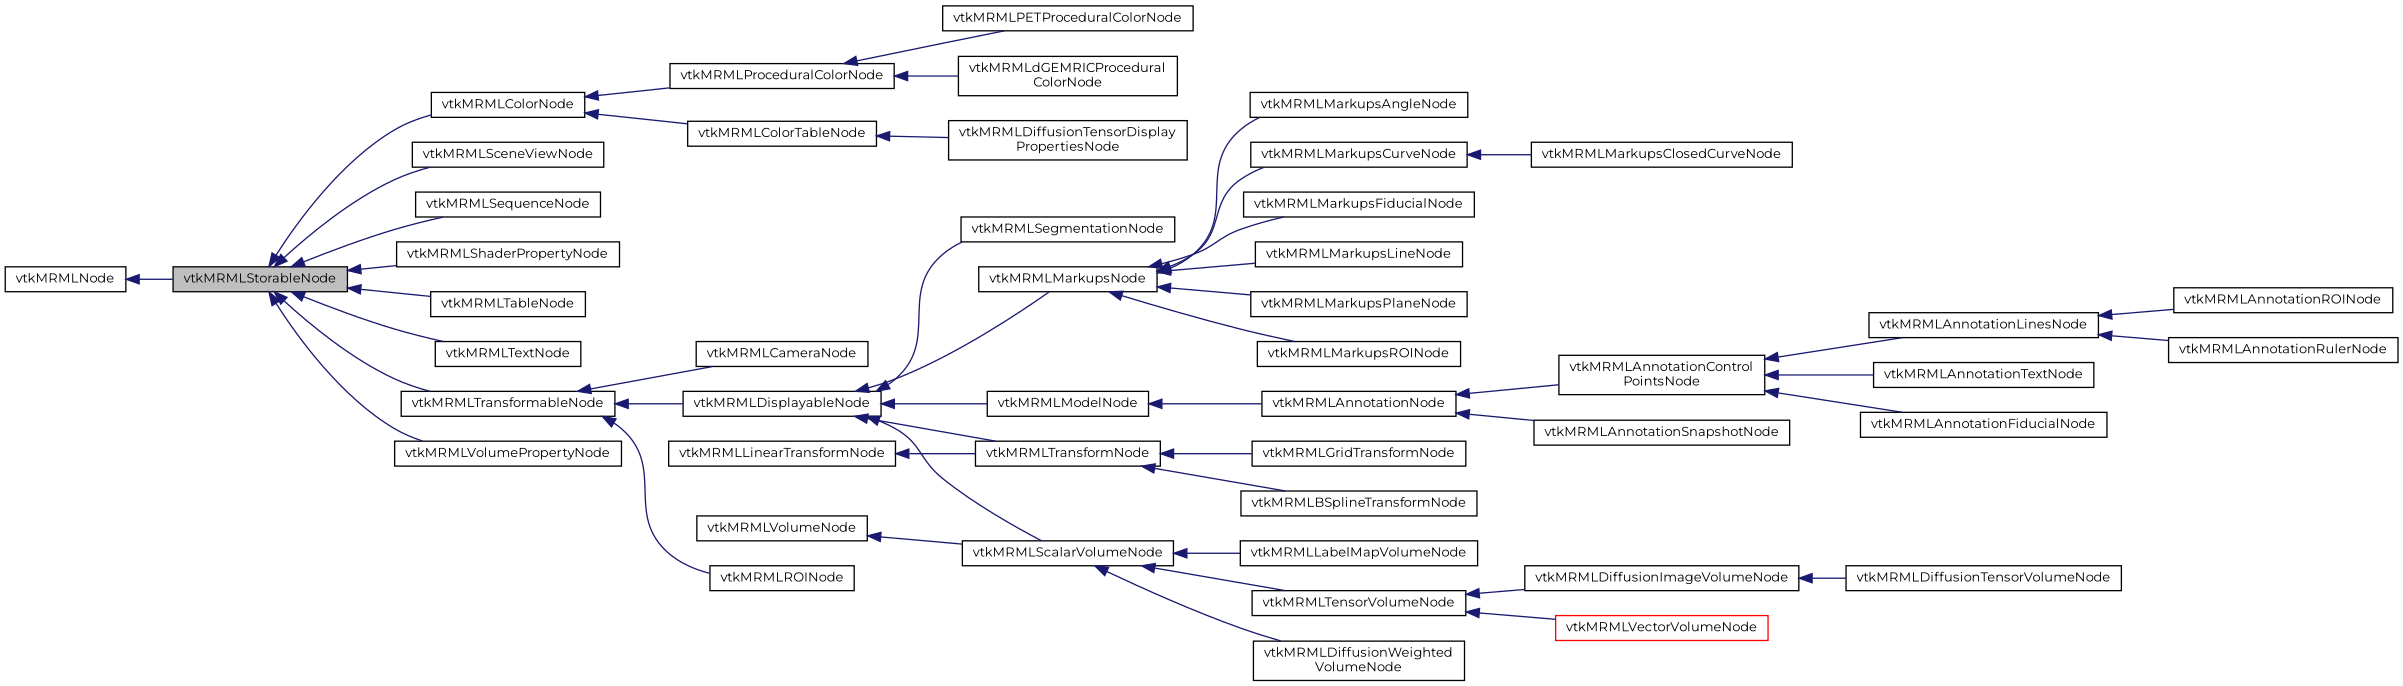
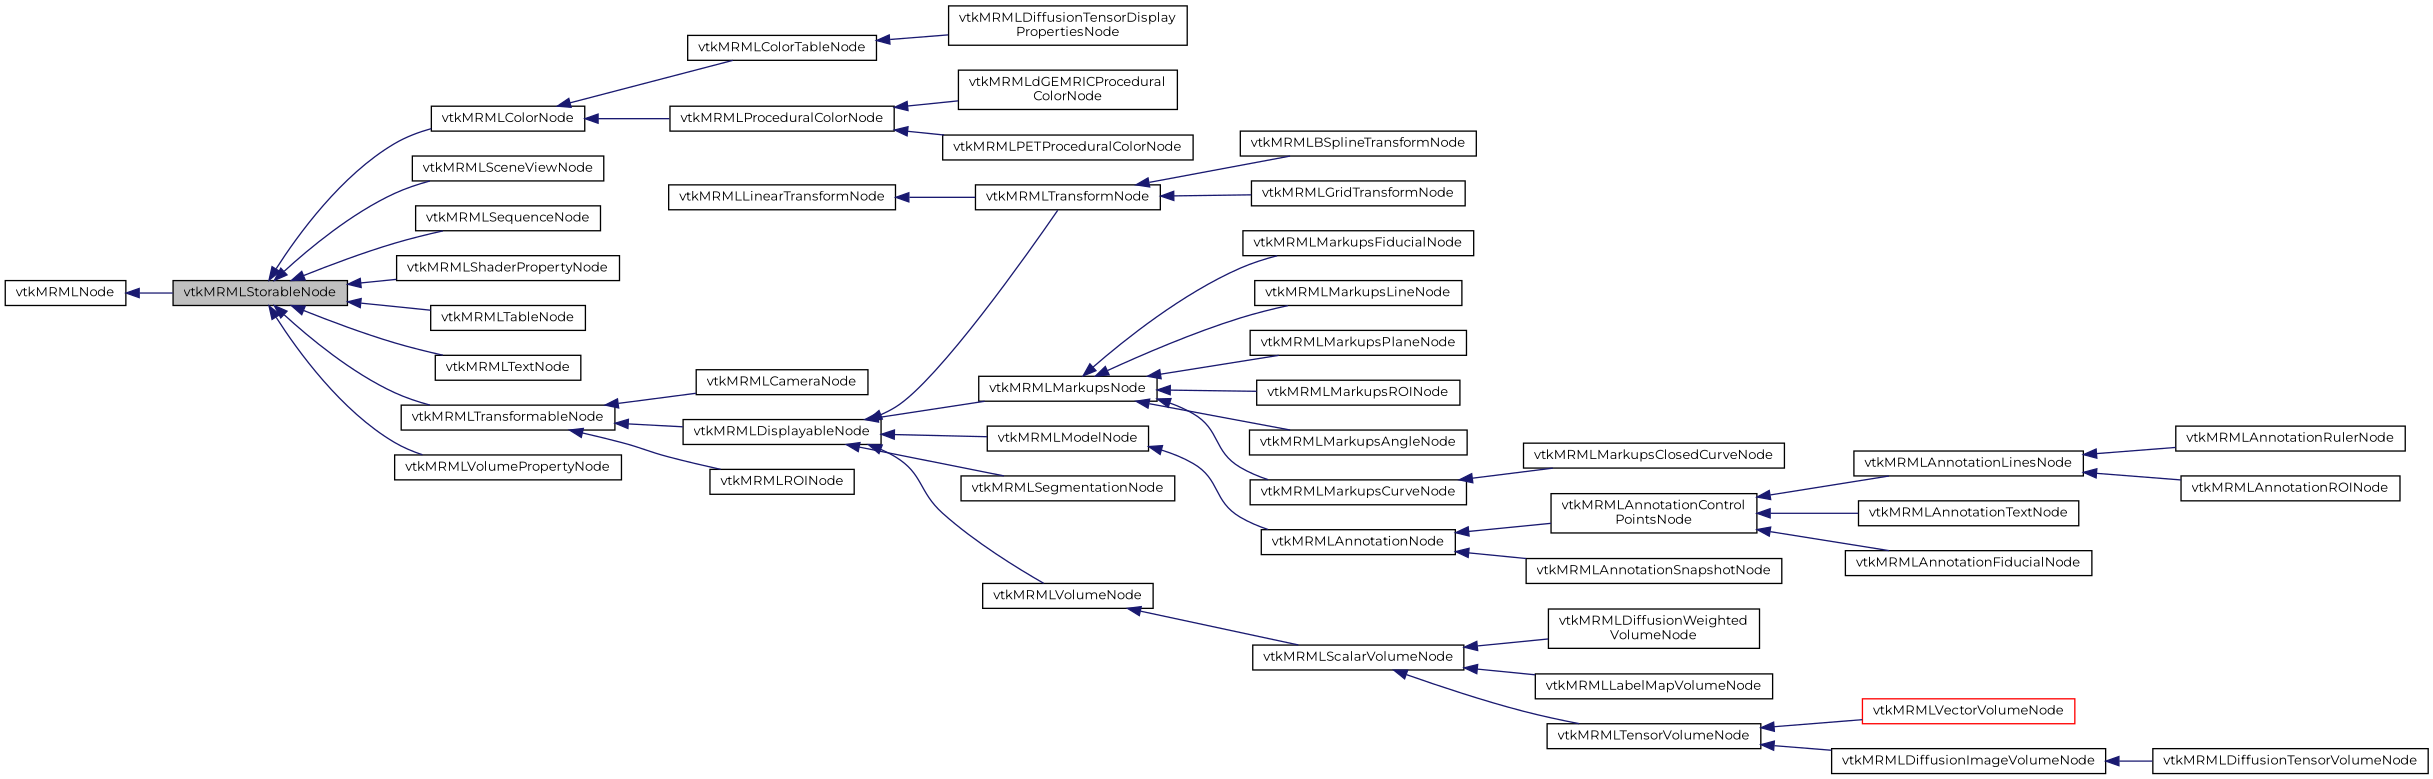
(954, 488) -> (955, 524)
